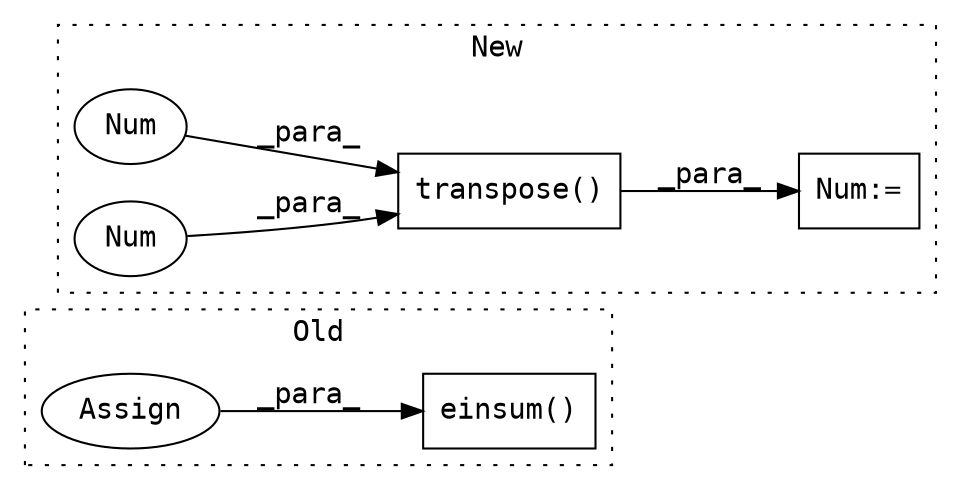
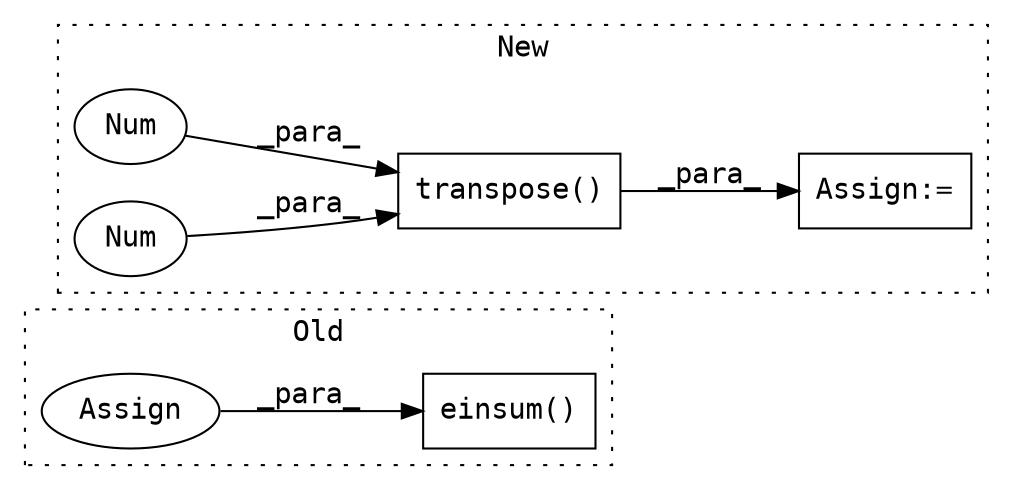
(859, 191) -> (885, 191)
